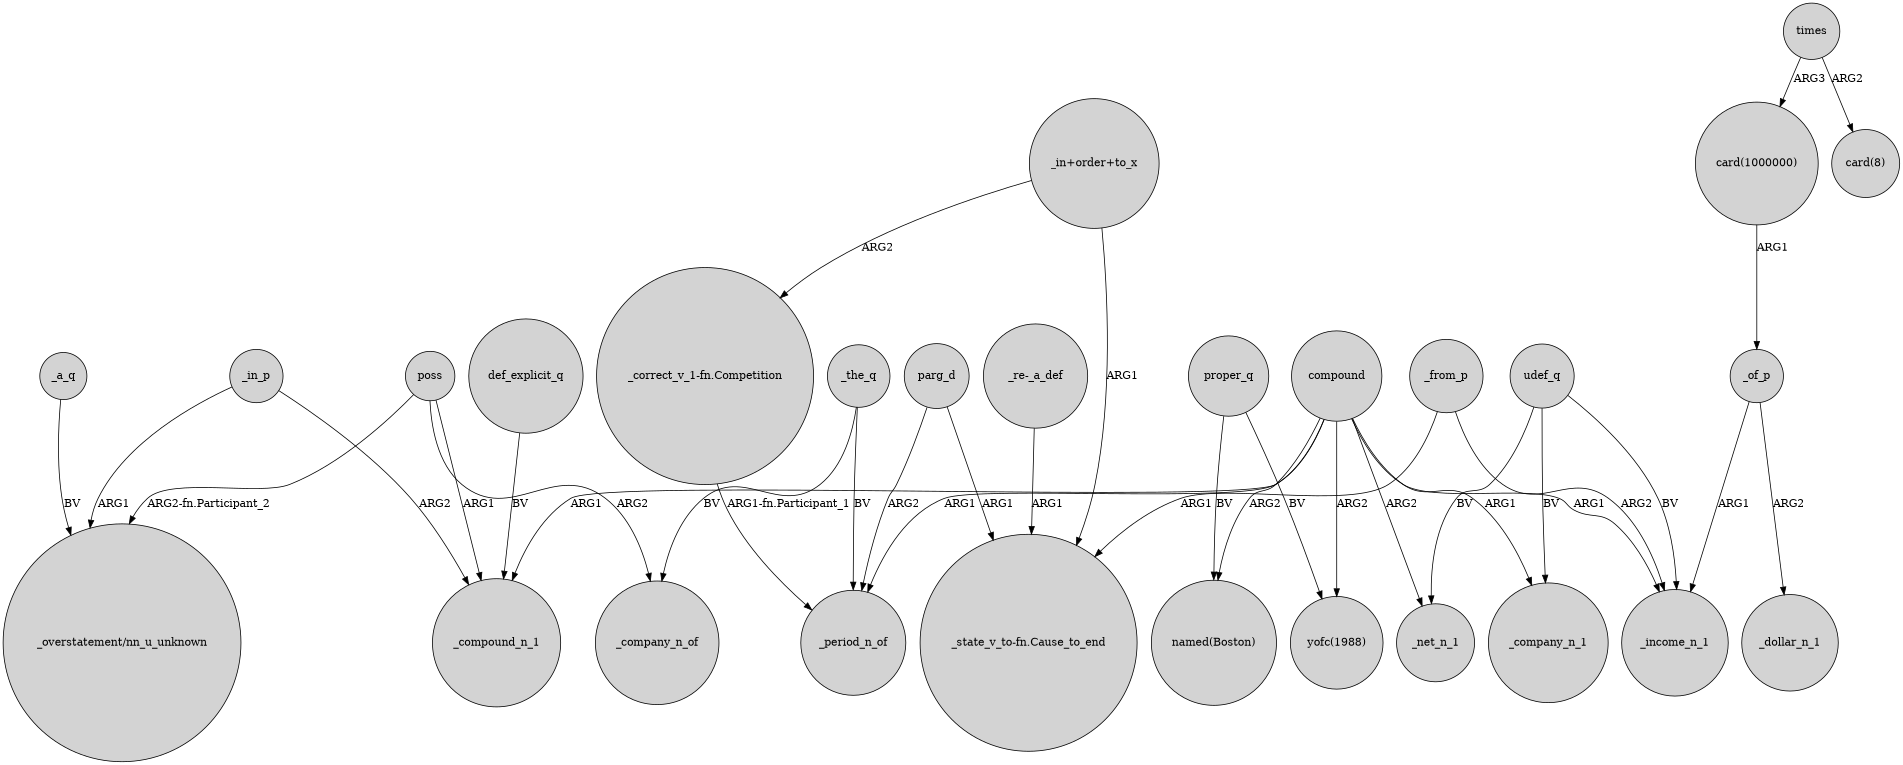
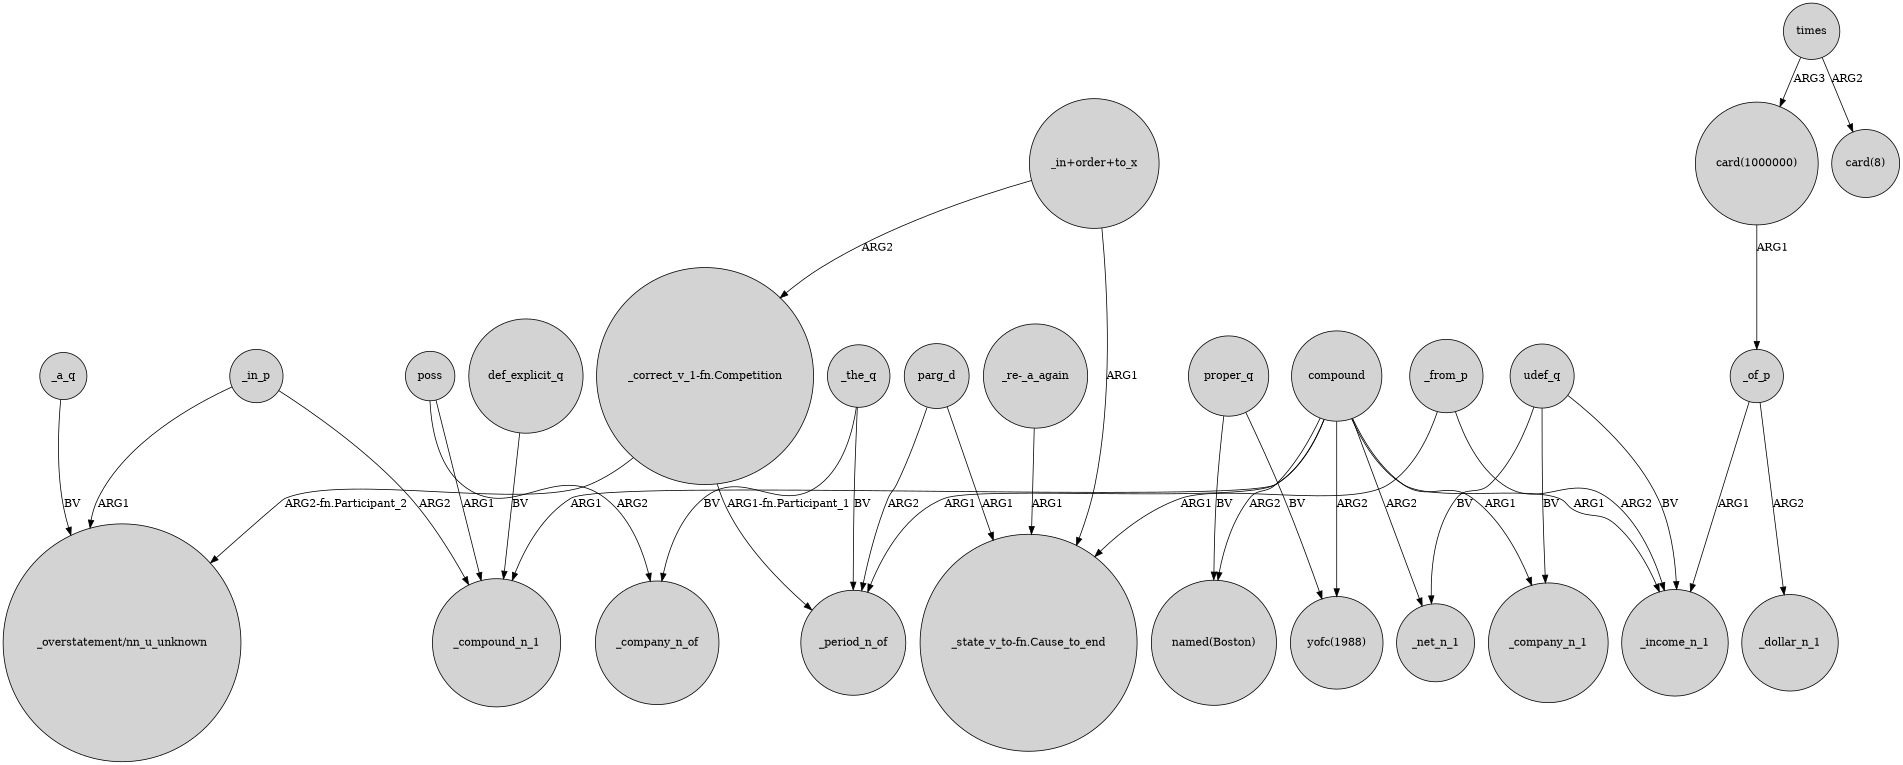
(1036, 376) -> (1036, 376)
(283, 486) -> (418, 491)
